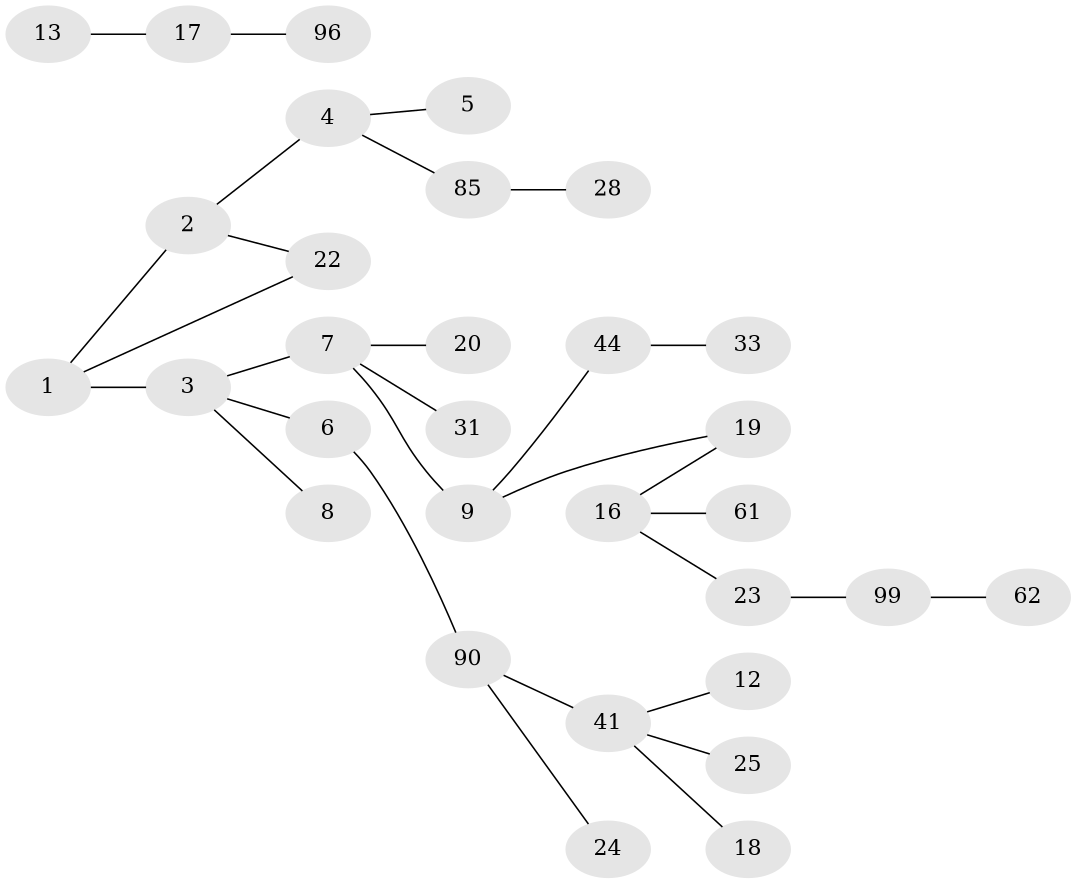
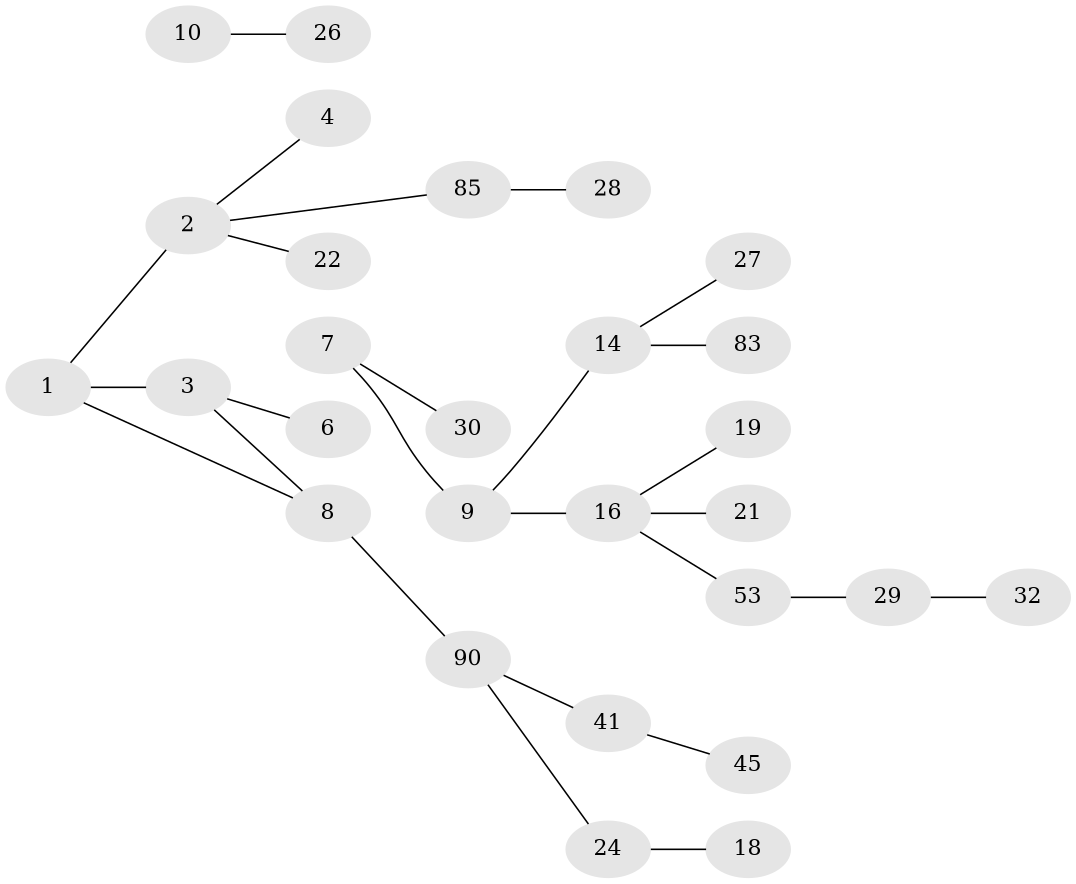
(48, 34) -> none
(188, 34) -> (188, 34)
(328, 34) -> (328, 34)
(468, 106) -> none
(398, 154) -> (328, 208)
none -> (748, 261)
(188, 324) -> (188, 450)
(468, 345) -> none
(608, 345) -> (608, 345)
(748, 345) -> (748, 345)
(258, 366) -> none
(468, 429) -> (468, 429)
(603, 460) -> (538, 513)
(748, 513) -> (748, 513)
(411, 538) -> (398, 586)
(748, 597) -> (748, 597)
(888, 597) -> (888, 597)
(1028, 597) -> (1028, 597)
(748, 681) -> none
(748, 765) -> (748, 765)
(678, 786) -> (678, 849)
